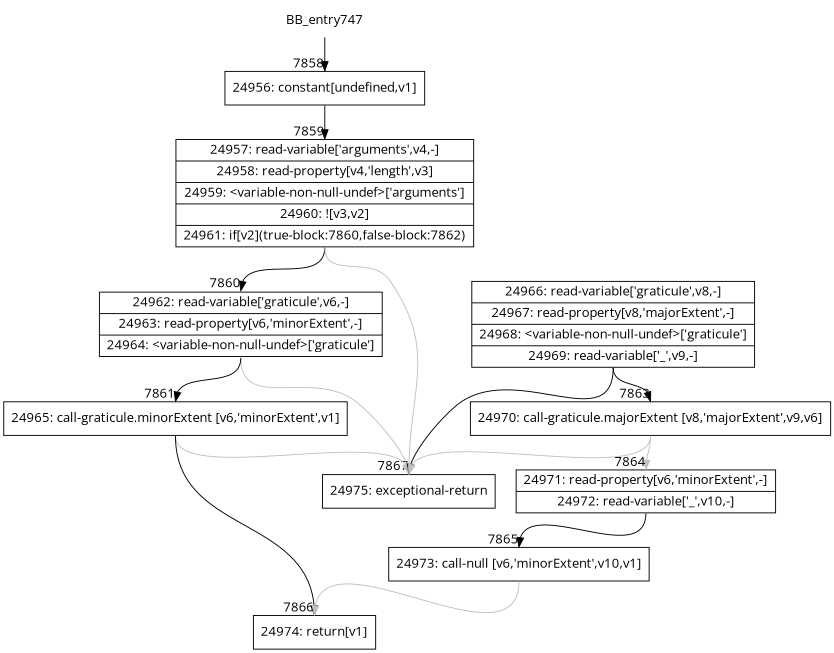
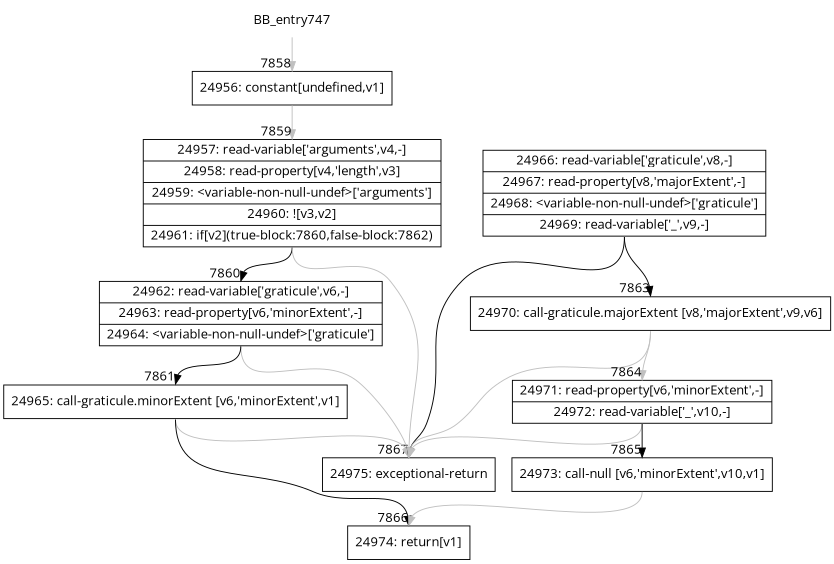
(325, 49) -> (292, 49)
(325, 118) -> (292, 118)
none -> (530, 441)
